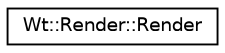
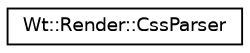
(113, 26) -> (125, 26)
